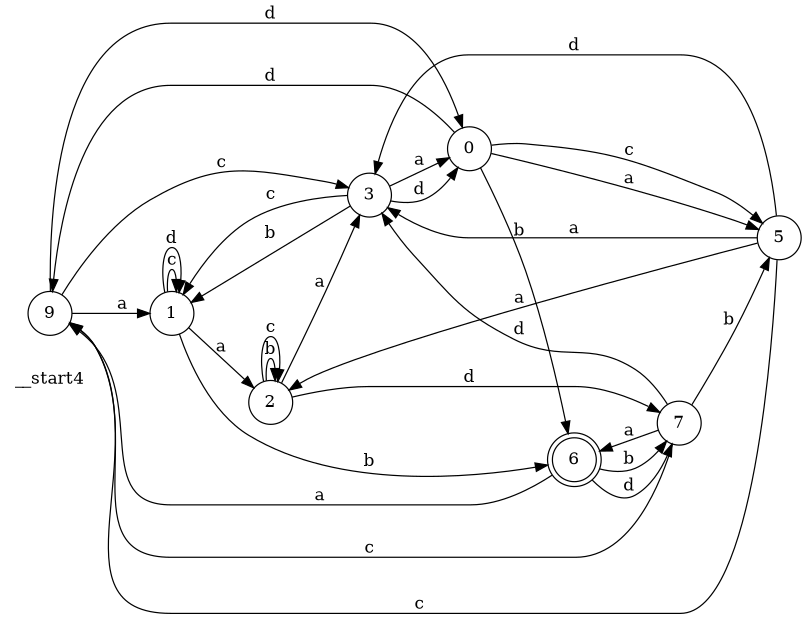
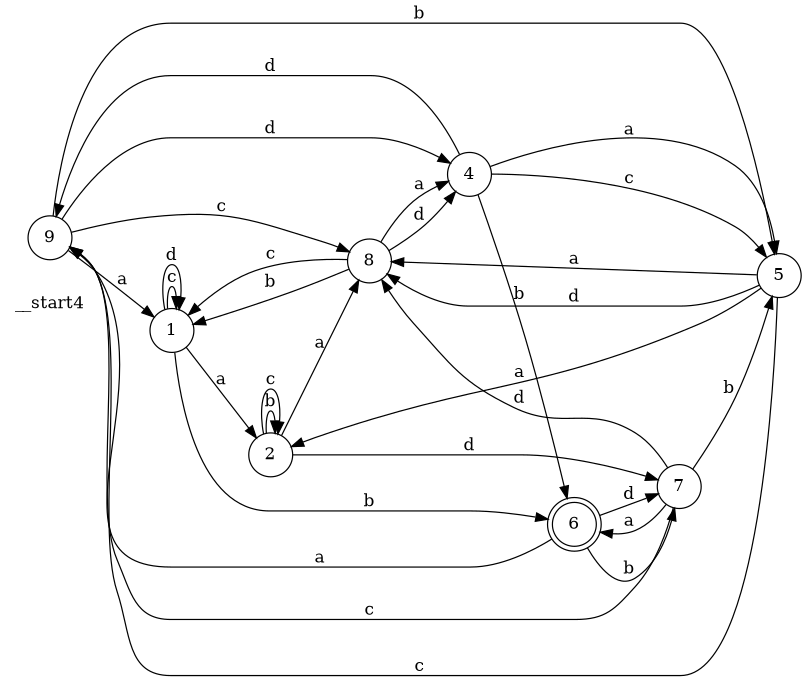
none -> (426, 23)
(469, 149) -> (469, 174)
(369, 195) -> (369, 261)
